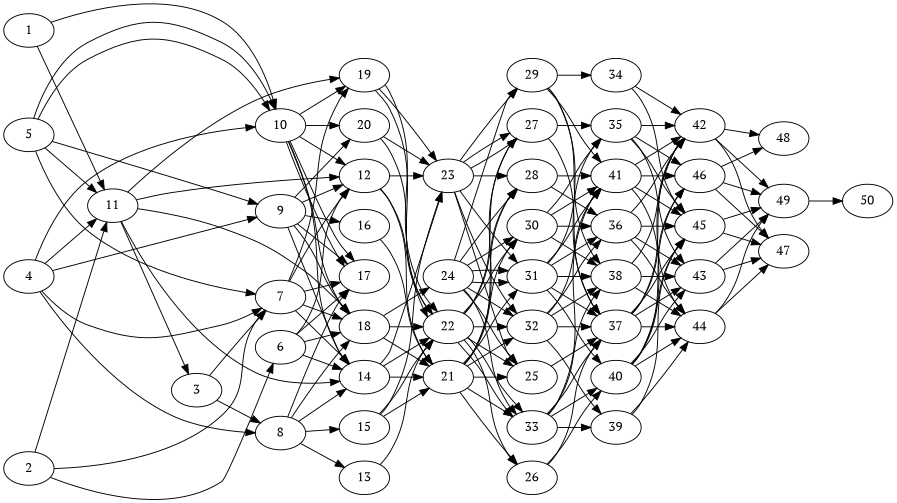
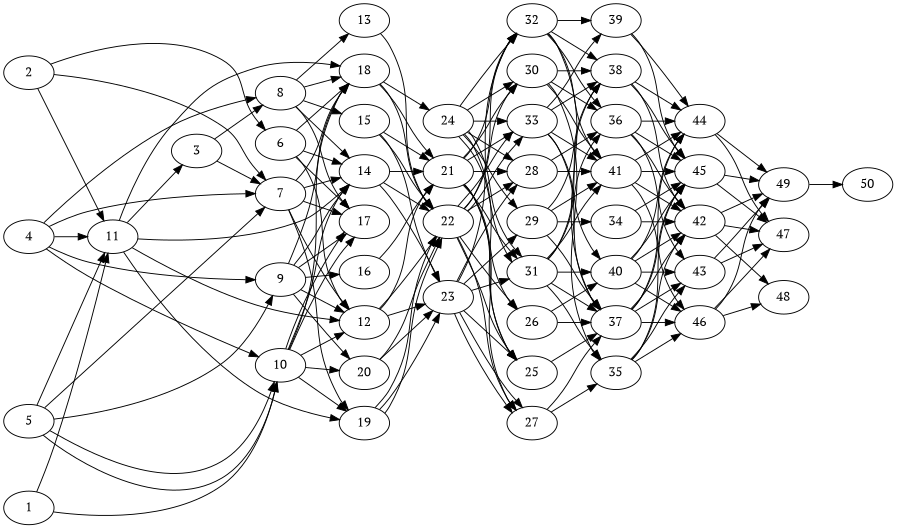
(653, 276) -> (656, 117)
